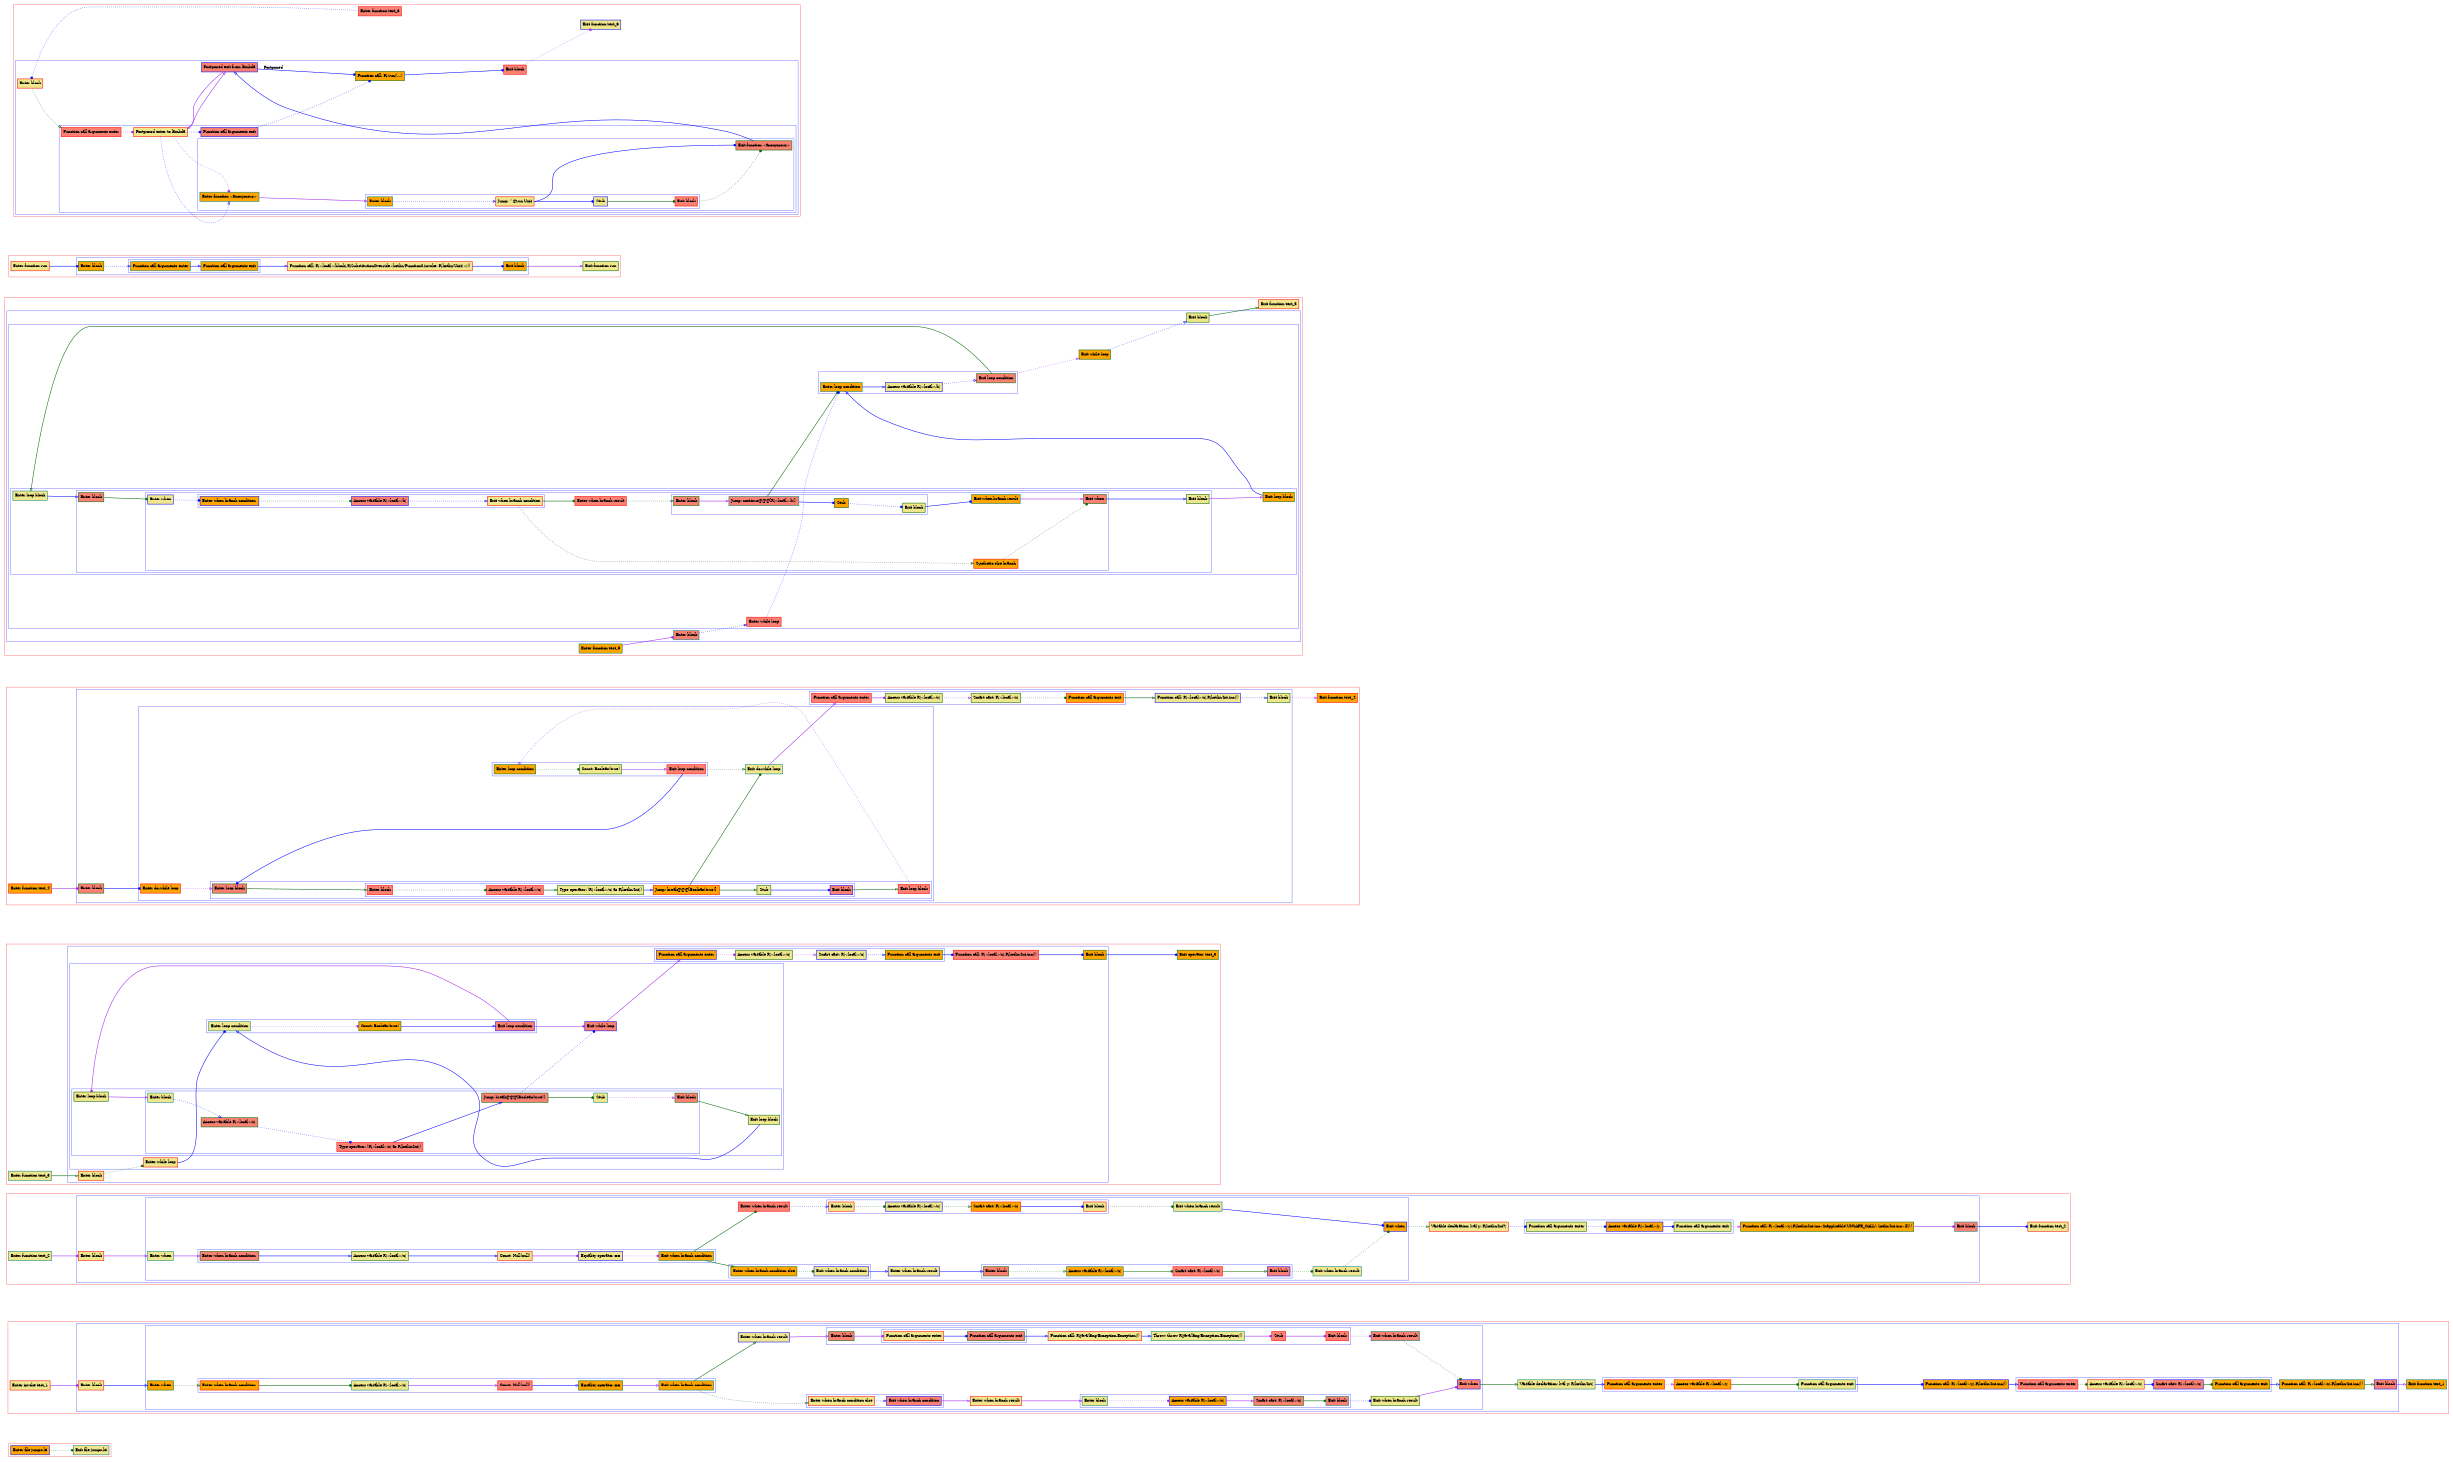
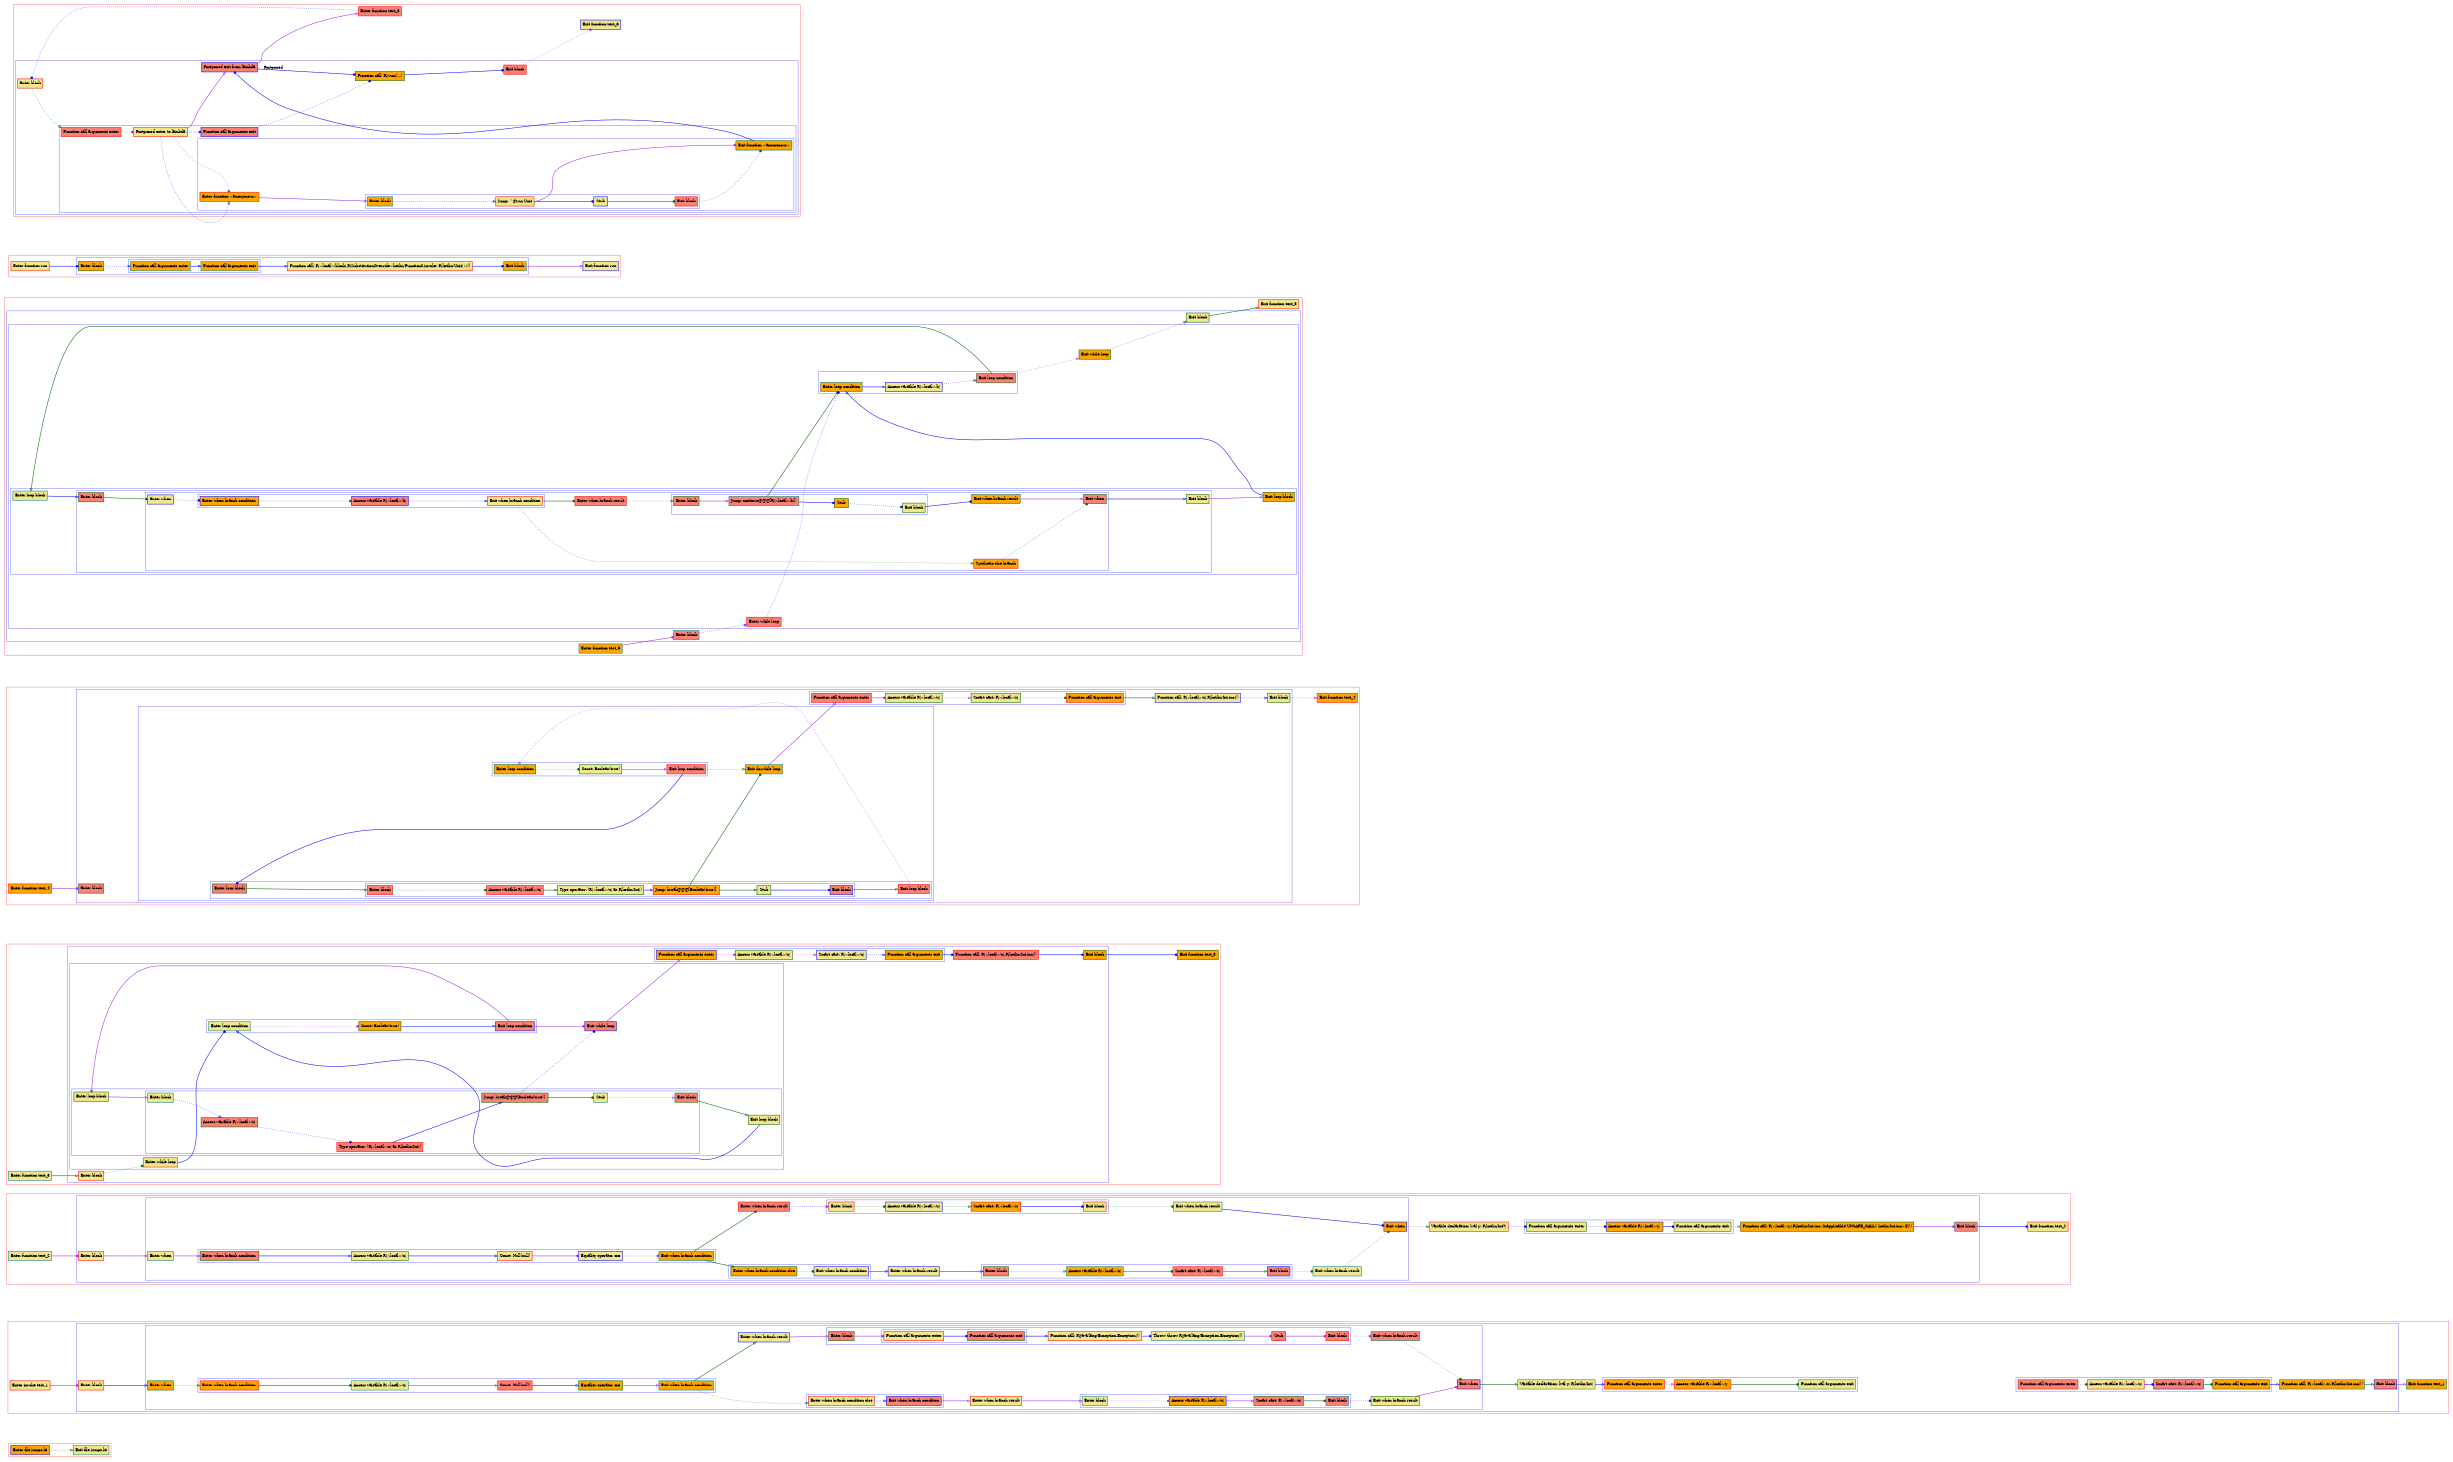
(199, 96) -> (300, 29)
(489, 130) -> (489, 130)
(764, 145) -> (764, 145)
(622, 151) -> (622, 151)
(229, 197) -> (229, 197)
(601, 266) -> (601, 266)
(764, 769) -> (764, 769)
(160, 889) -> none
(1198, 955) -> (1198, 955)
(1145, 1336) -> (1145, 1336)
(1966, 1384) -> none
(60, 1450) -> (60, 1450)
